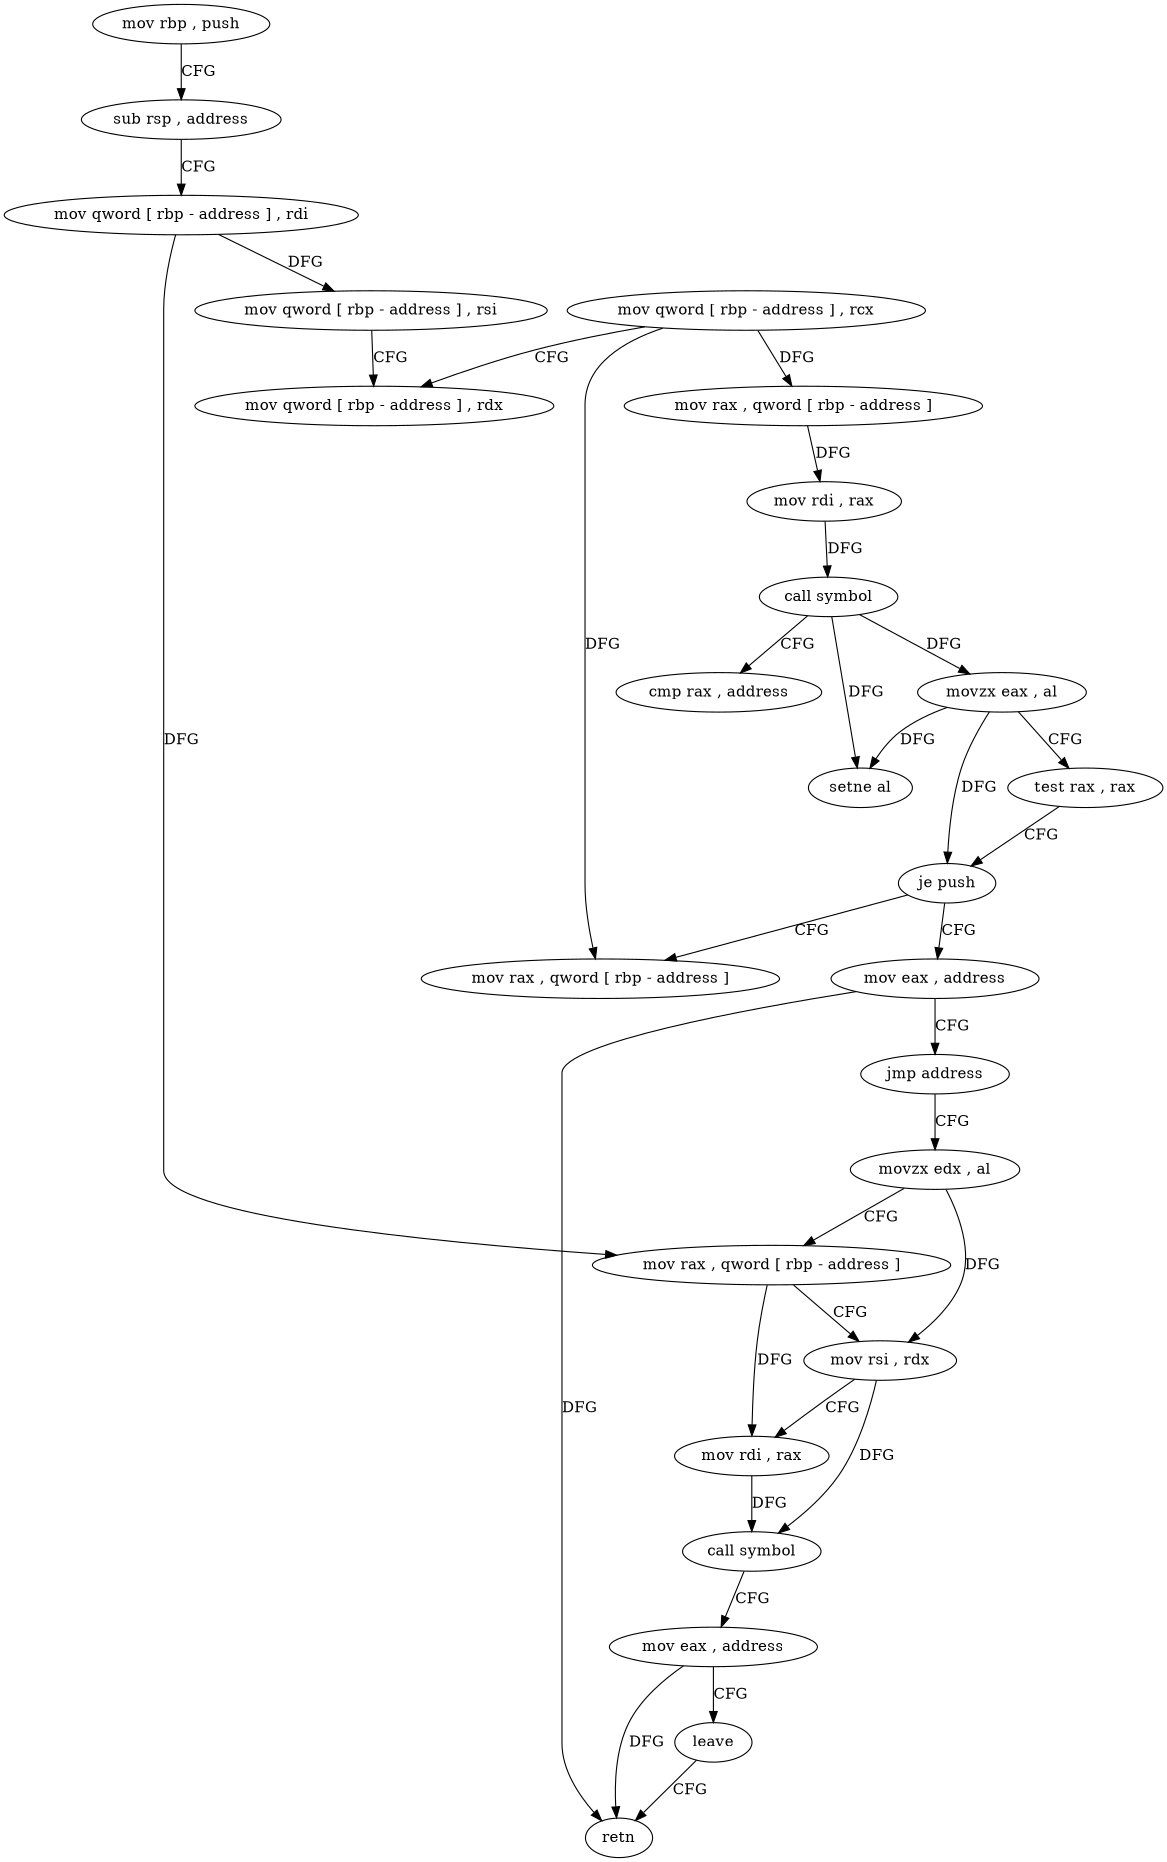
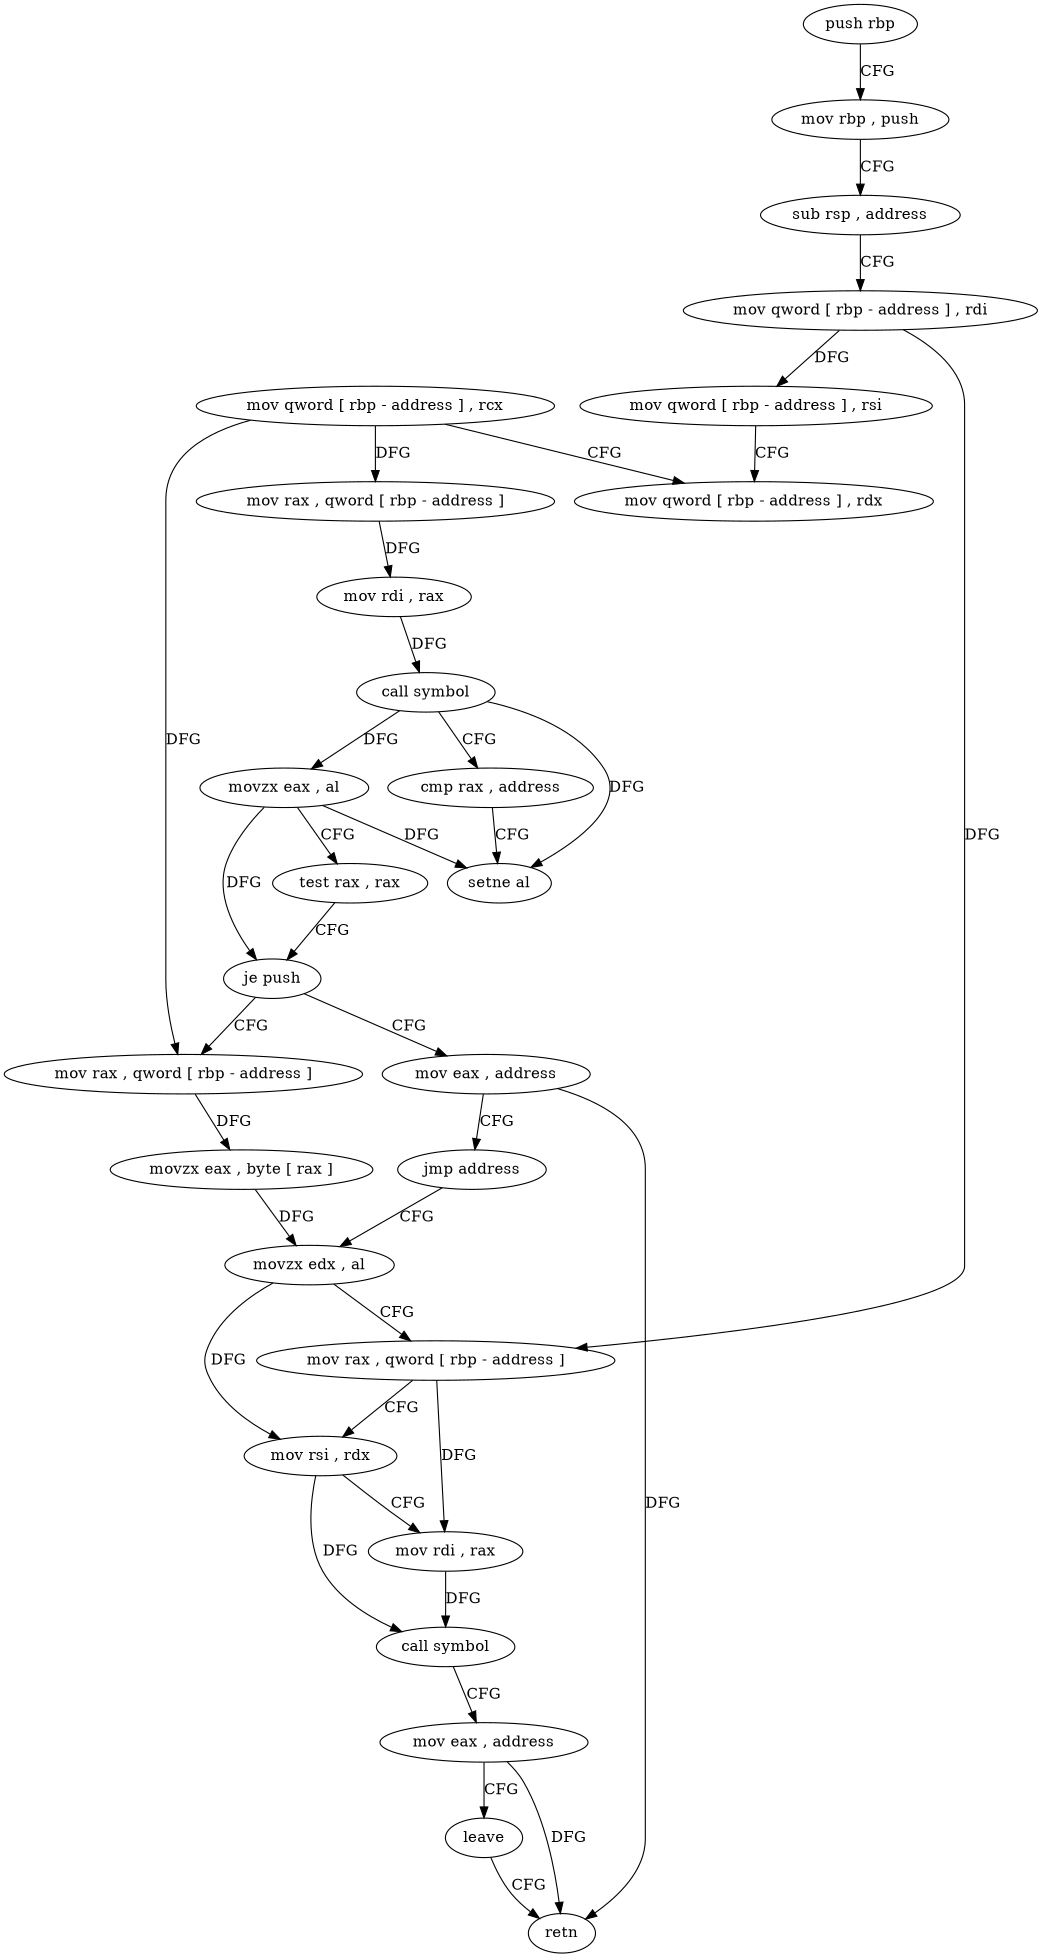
none -> (860, 24)
none -> (494, 830)
none -> (242, 1170)
